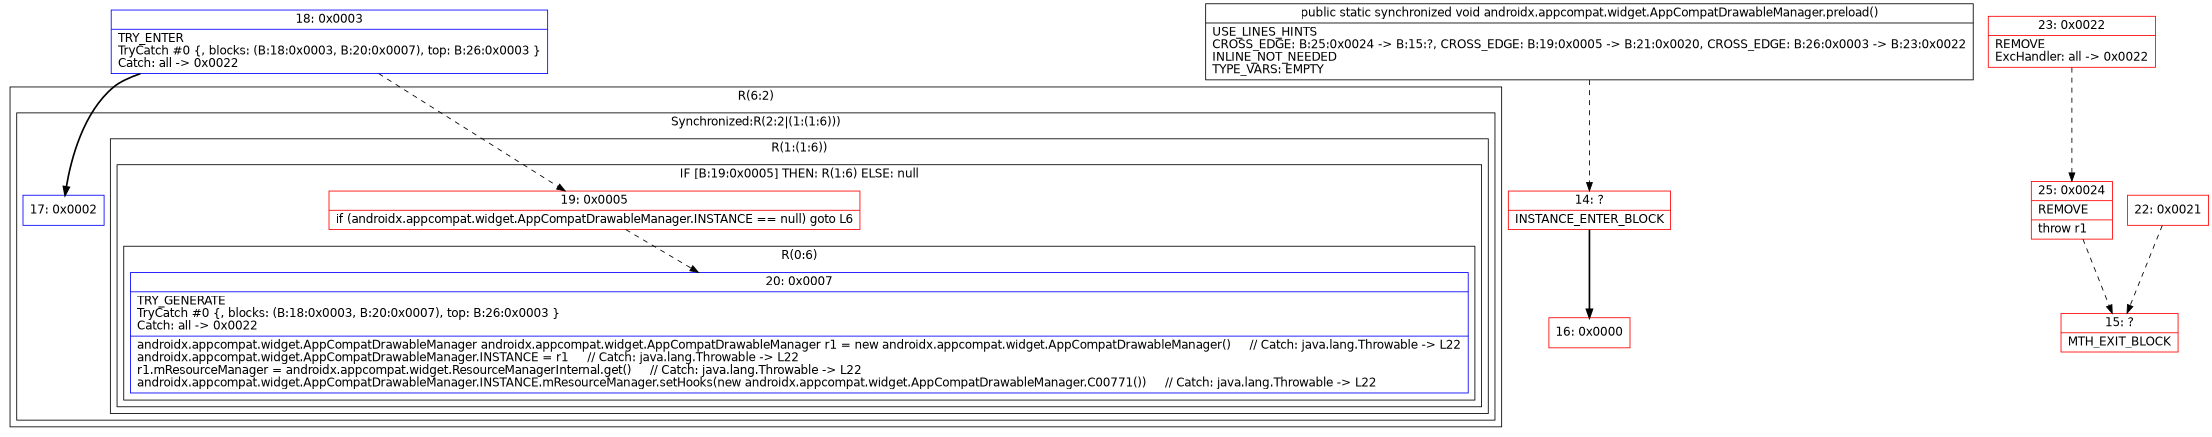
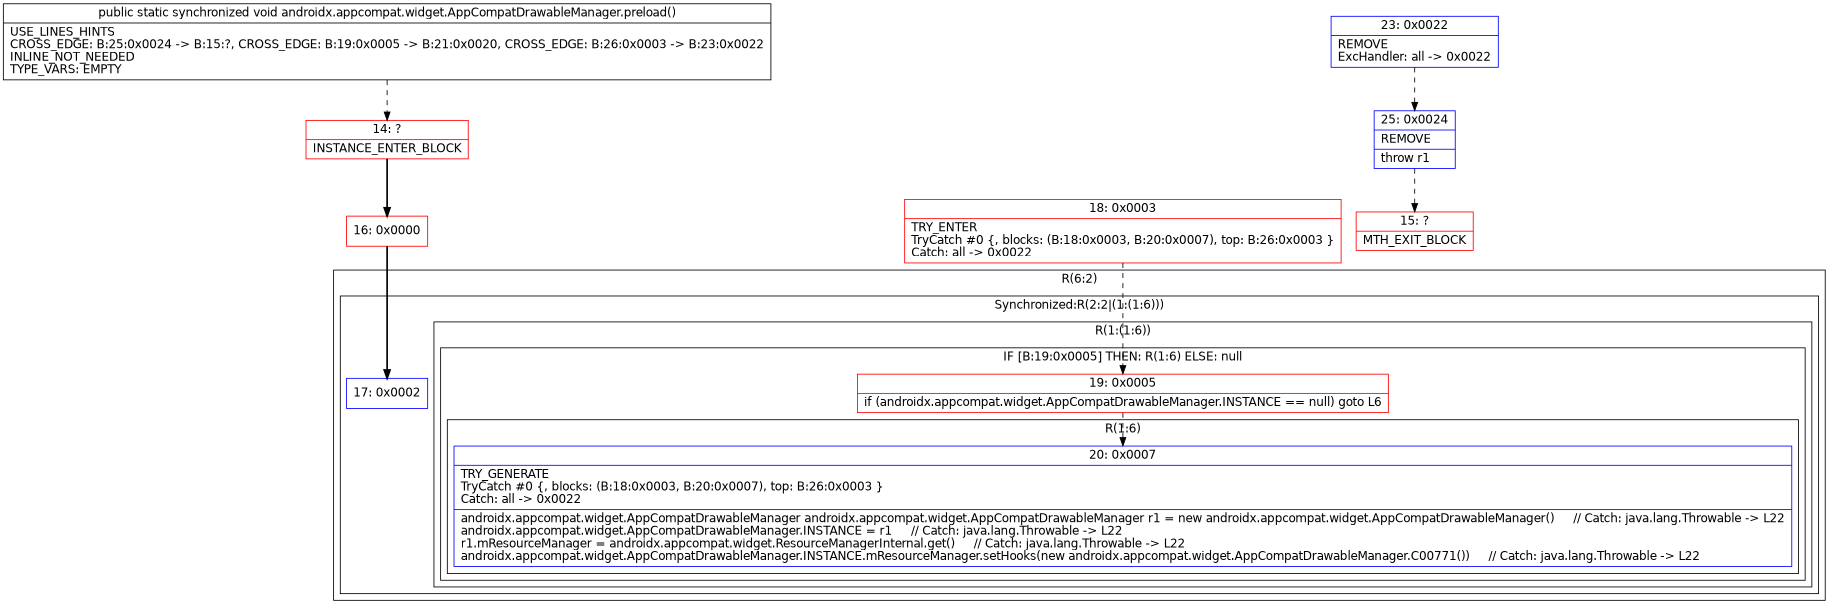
(329, 42) -> (1123, 231)
(2072, 42) -> (1415, 42)
(88, 119) -> (387, 308)
(2072, 210) -> (1415, 140)
(2168, 210) -> none
(799, 256) -> (1123, 429)
